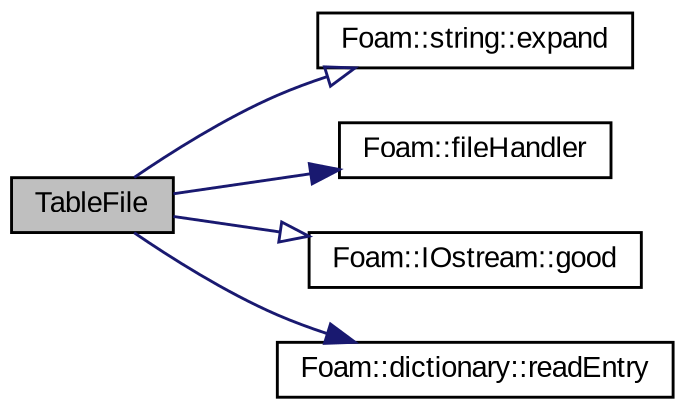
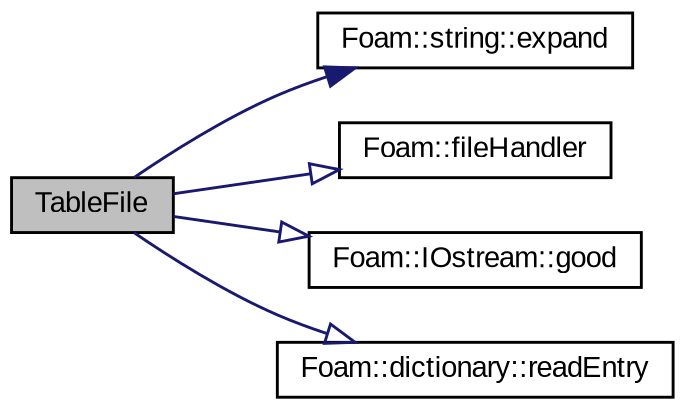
(227, 120) -> (227, 120)
(242, 184) -> (242, 184)
(227, 290) -> (227, 290)
